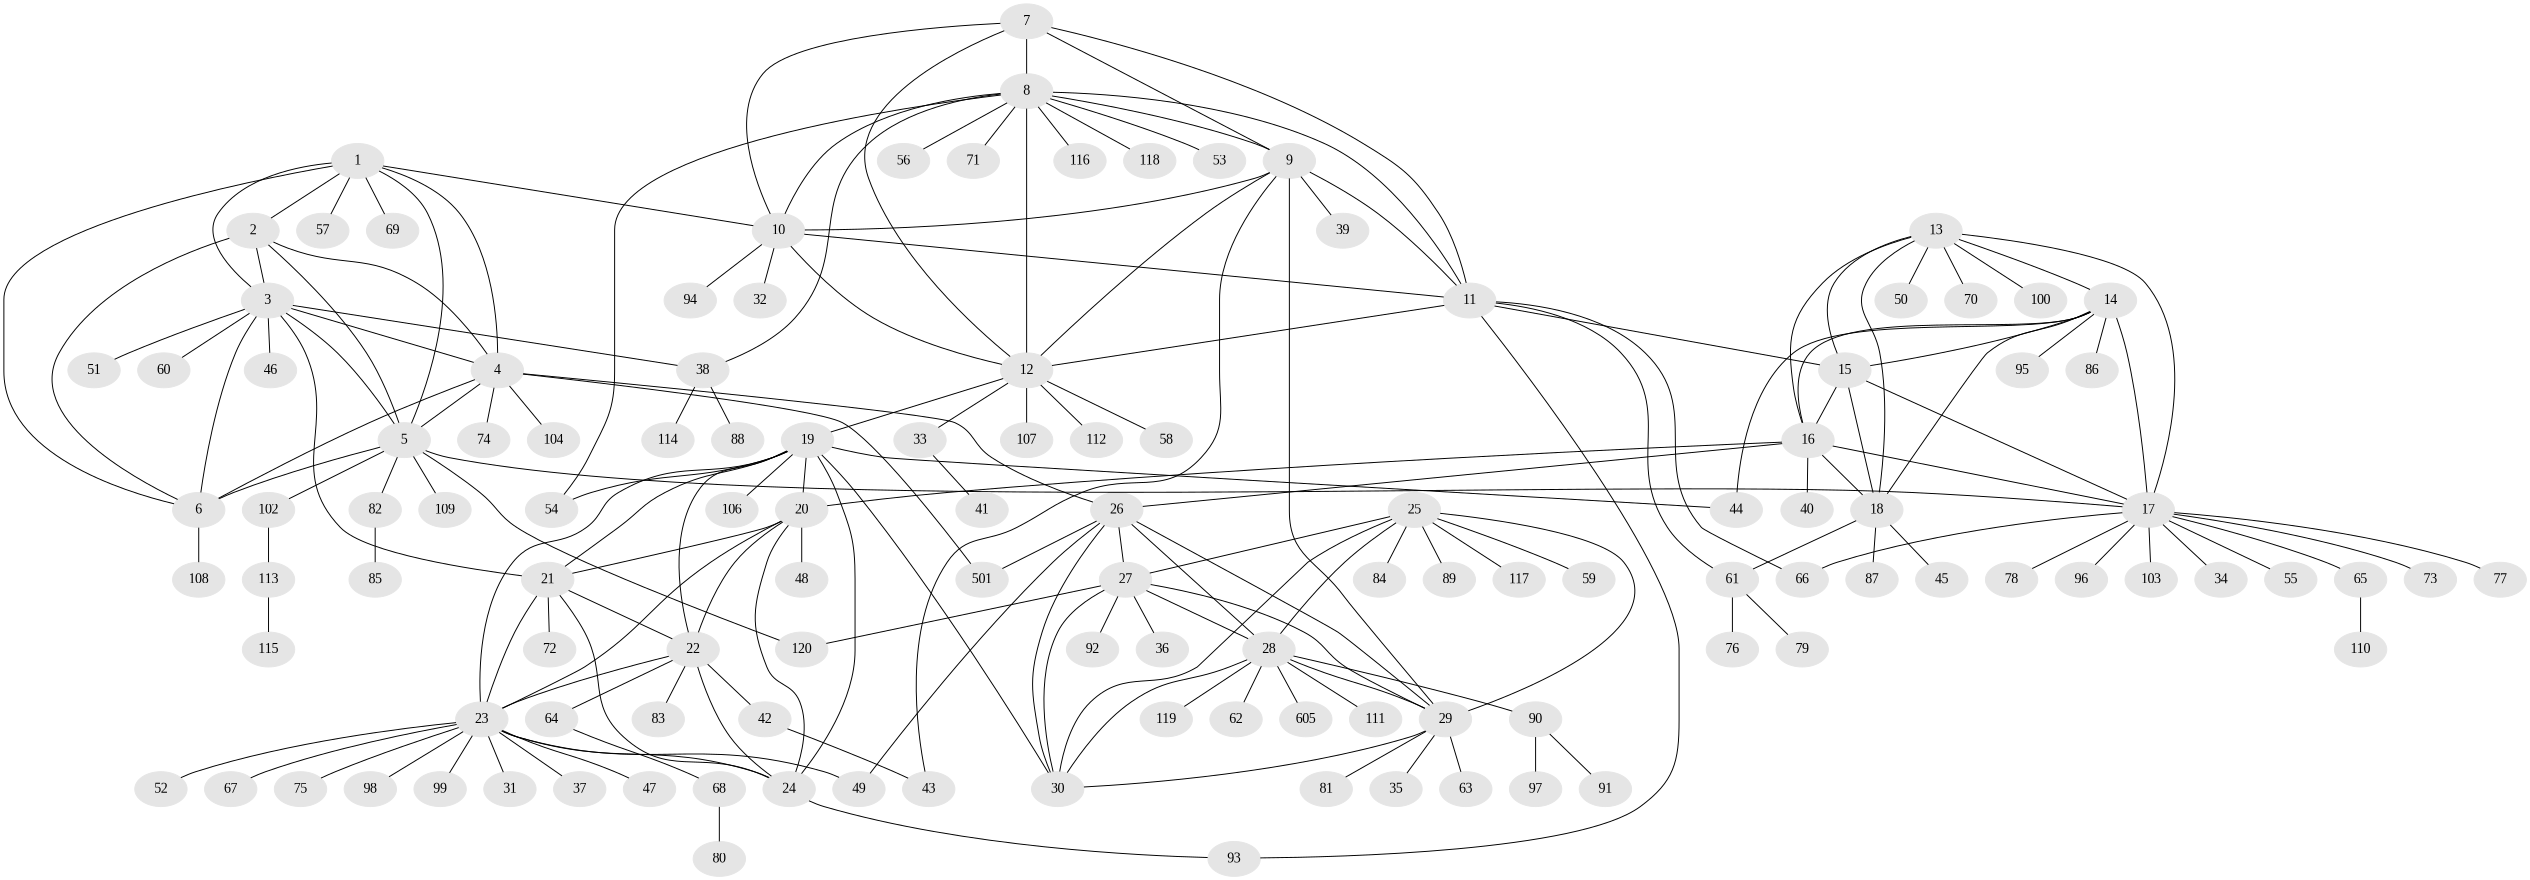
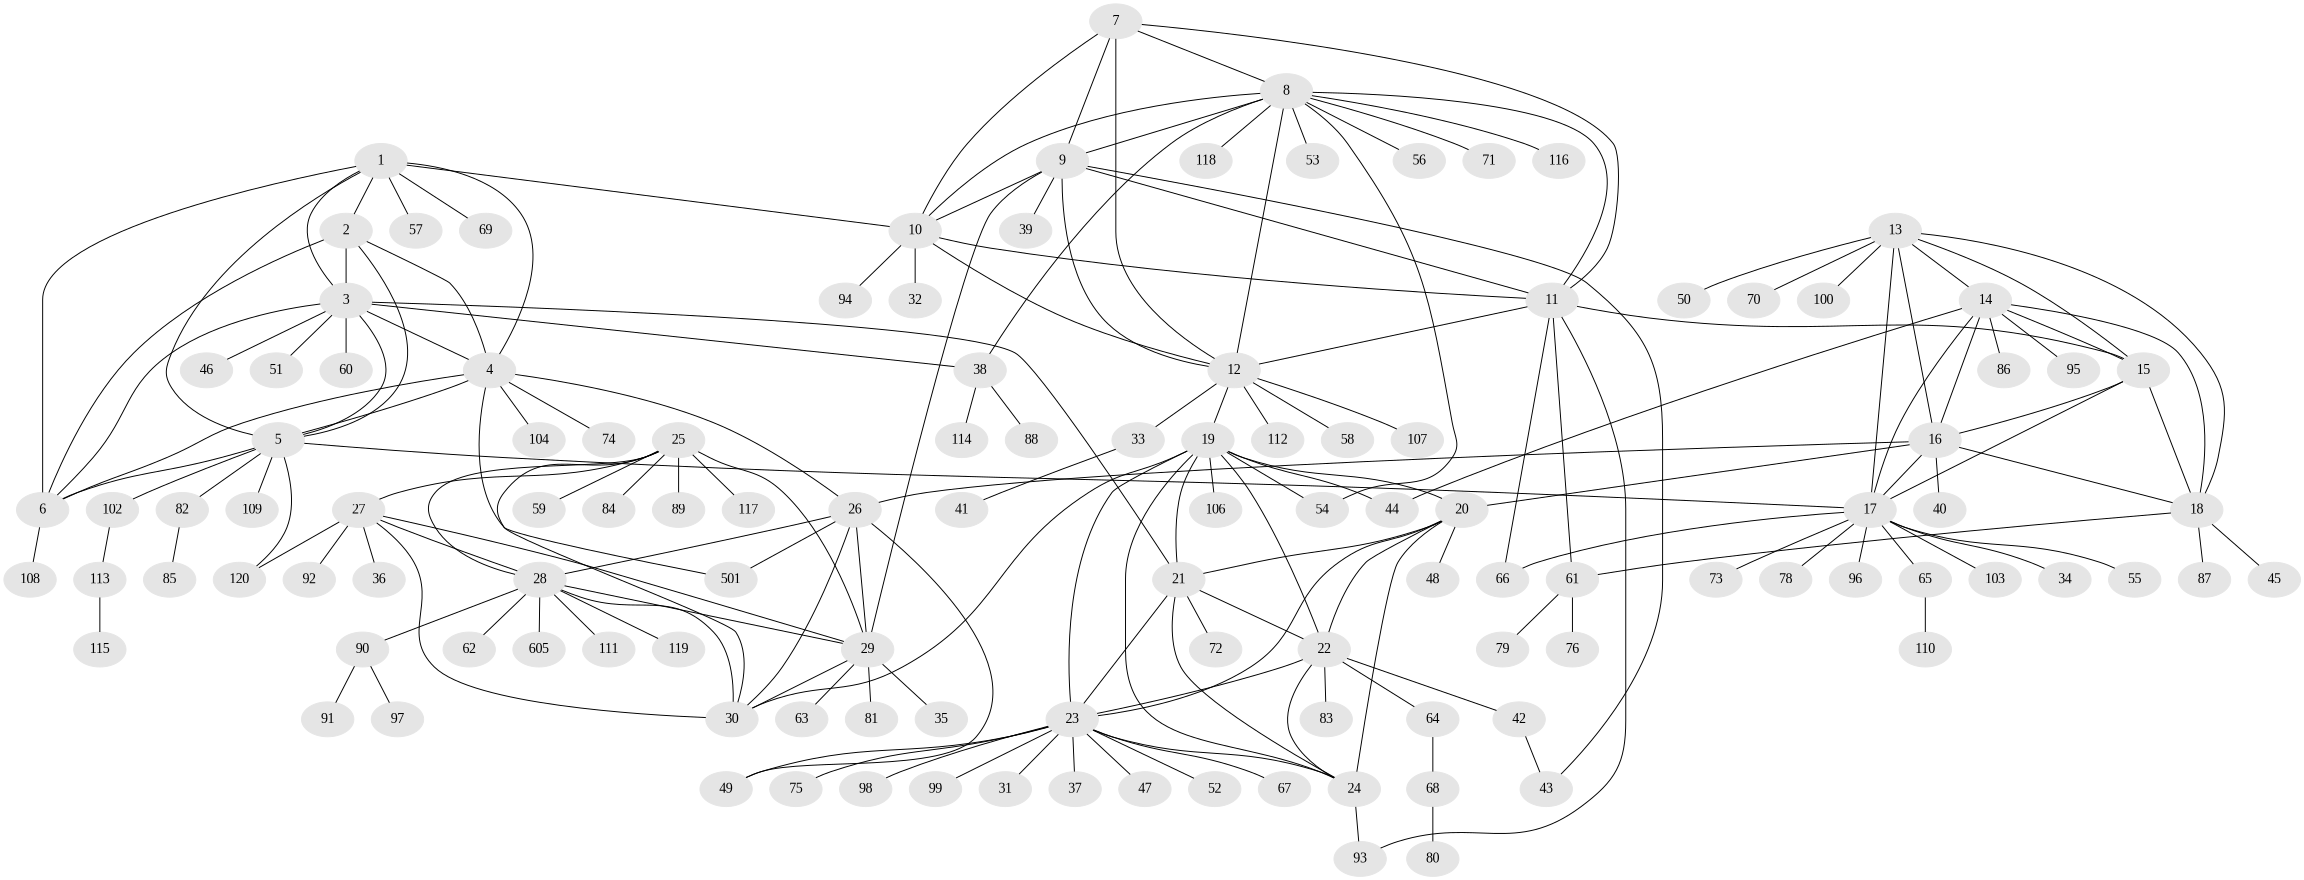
(1121, 545) -> none
(2500, 580) -> none
